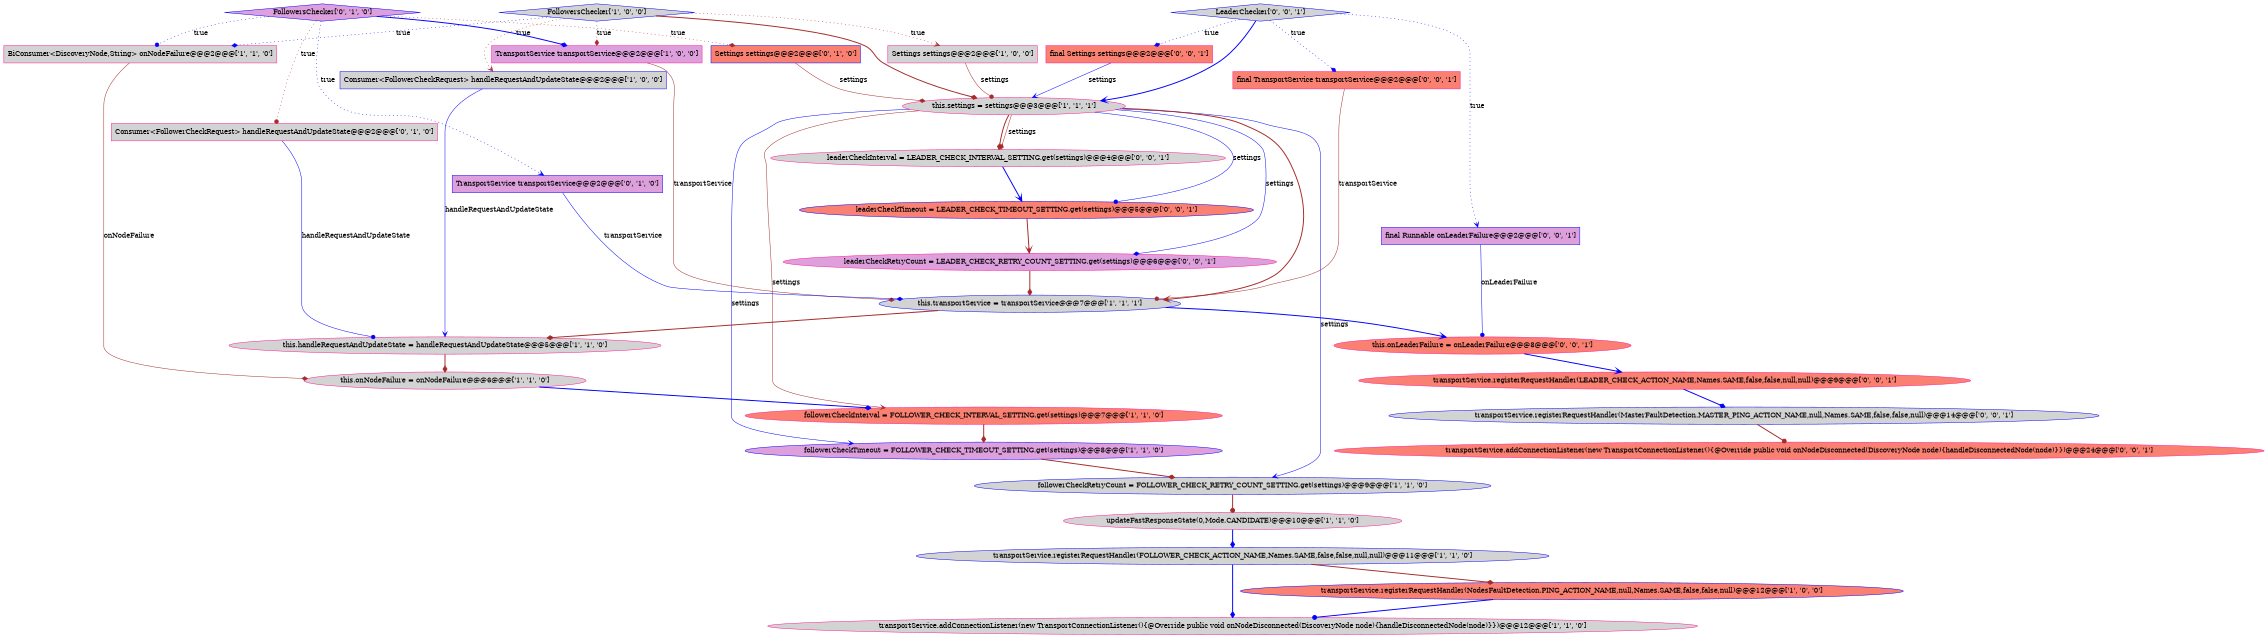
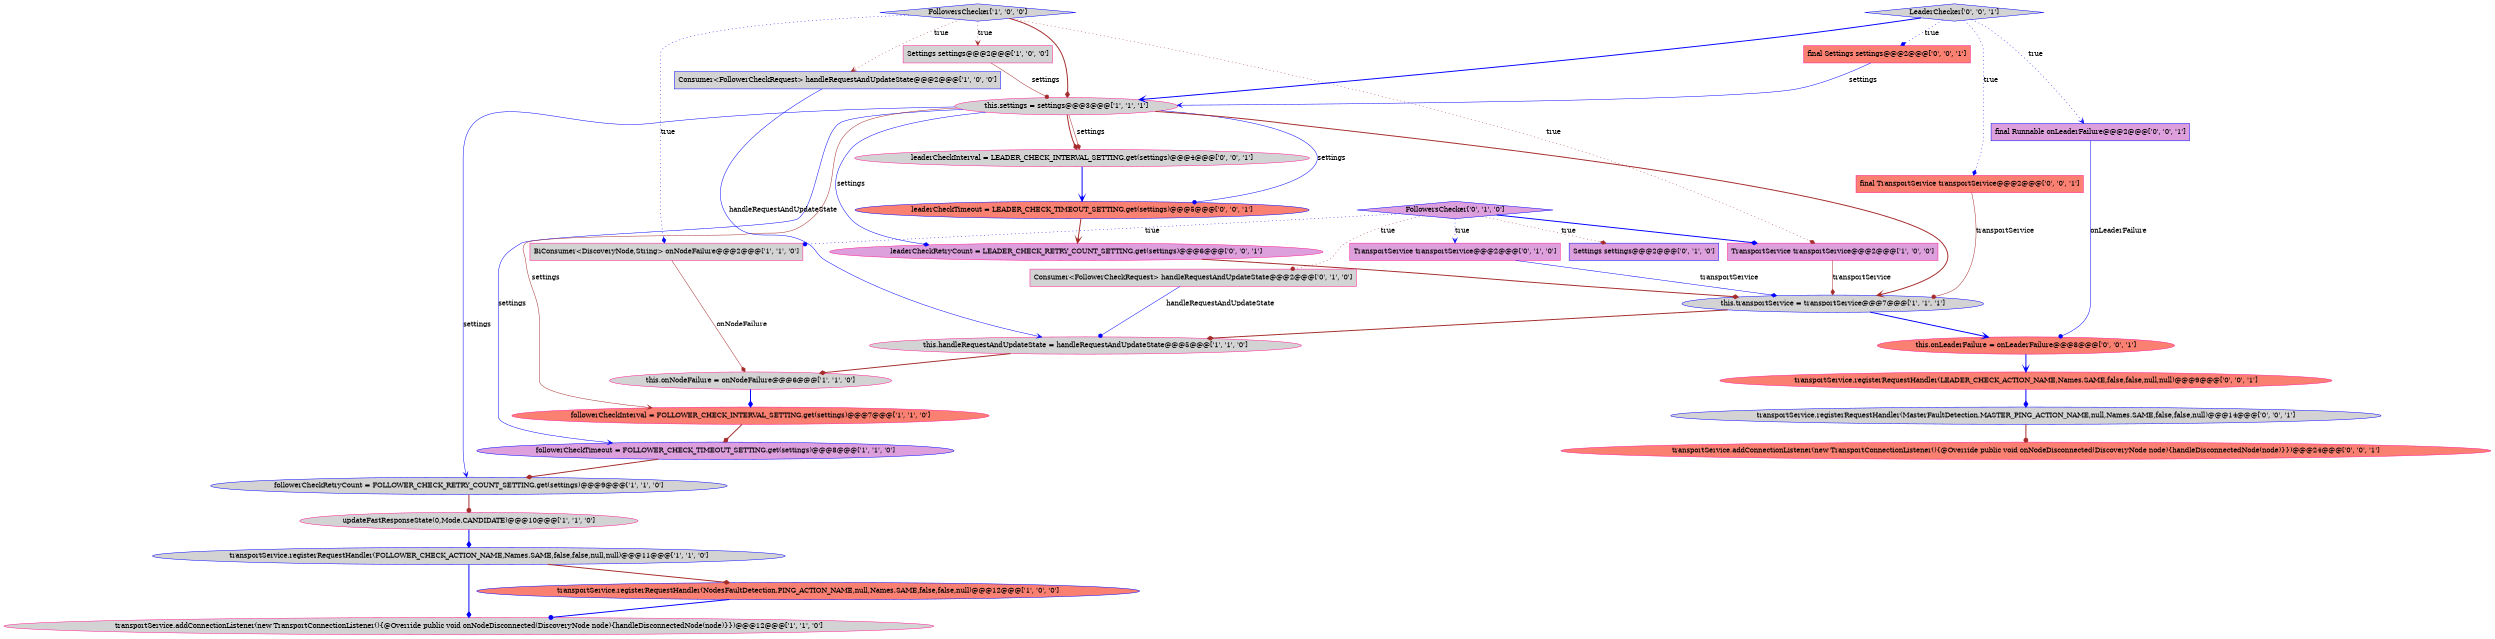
(786, 54) -> (1644, 252)
(854, 93) -> none
(557, 184) -> (1455, 252)
